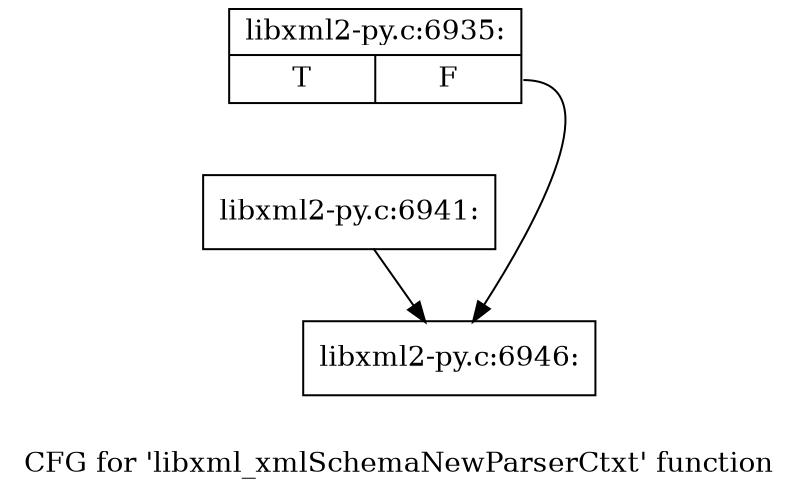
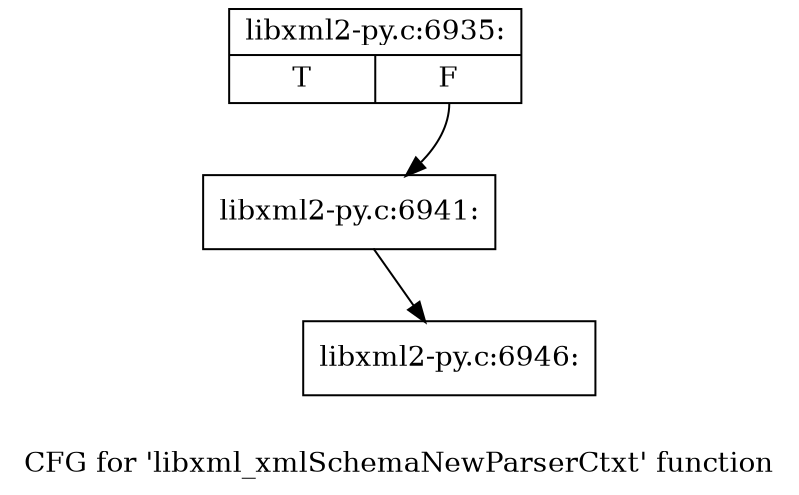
(548, 187) -> (441, 135)
